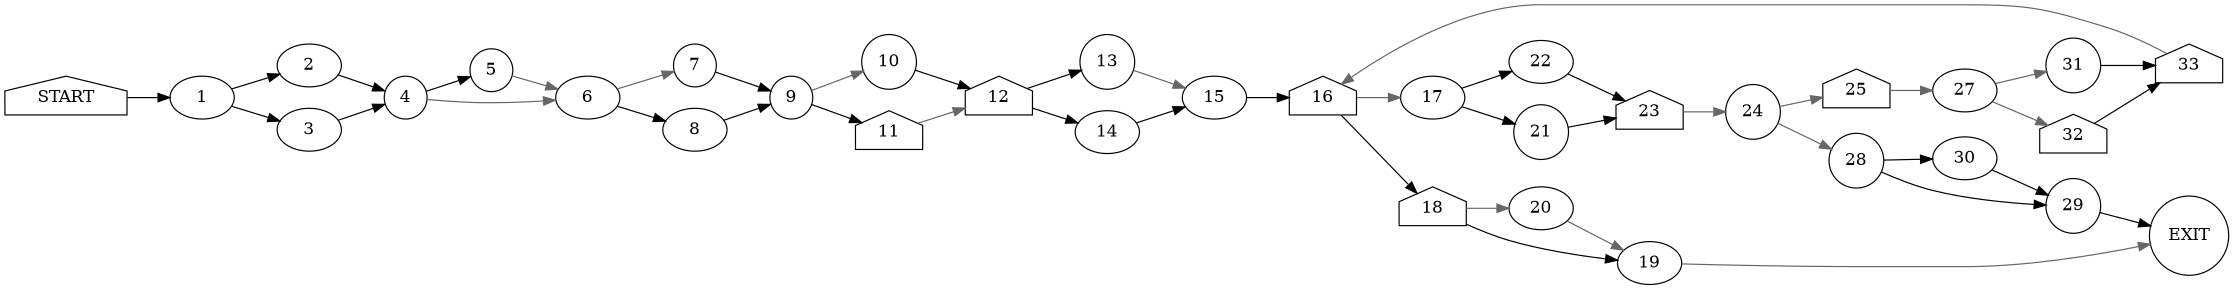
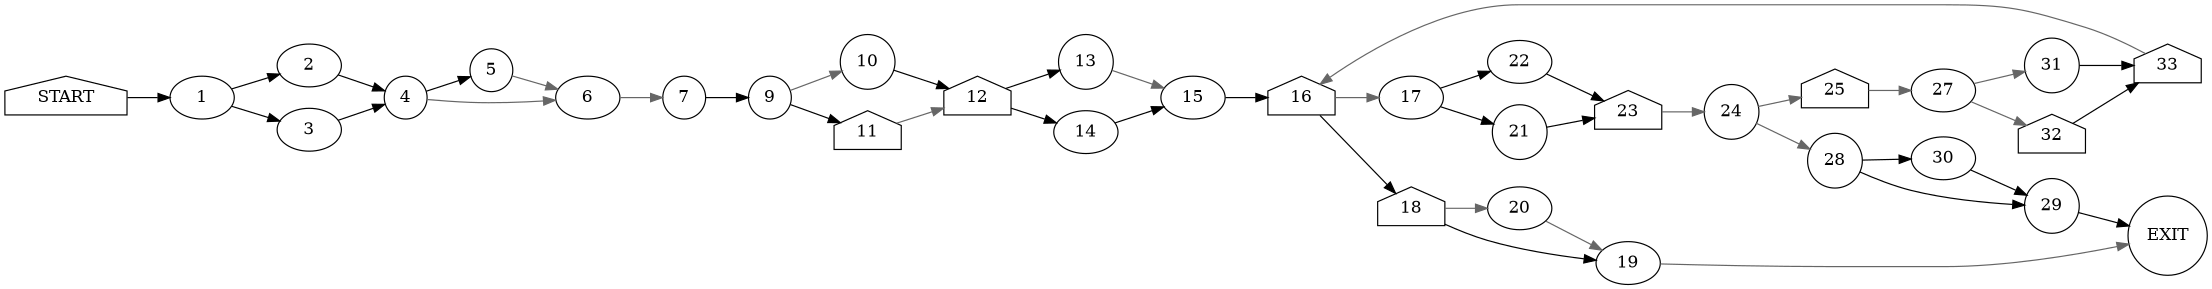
(695, 130) -> none
